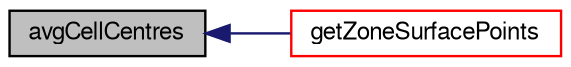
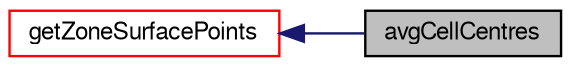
(260, 33) -> (334, 33)
